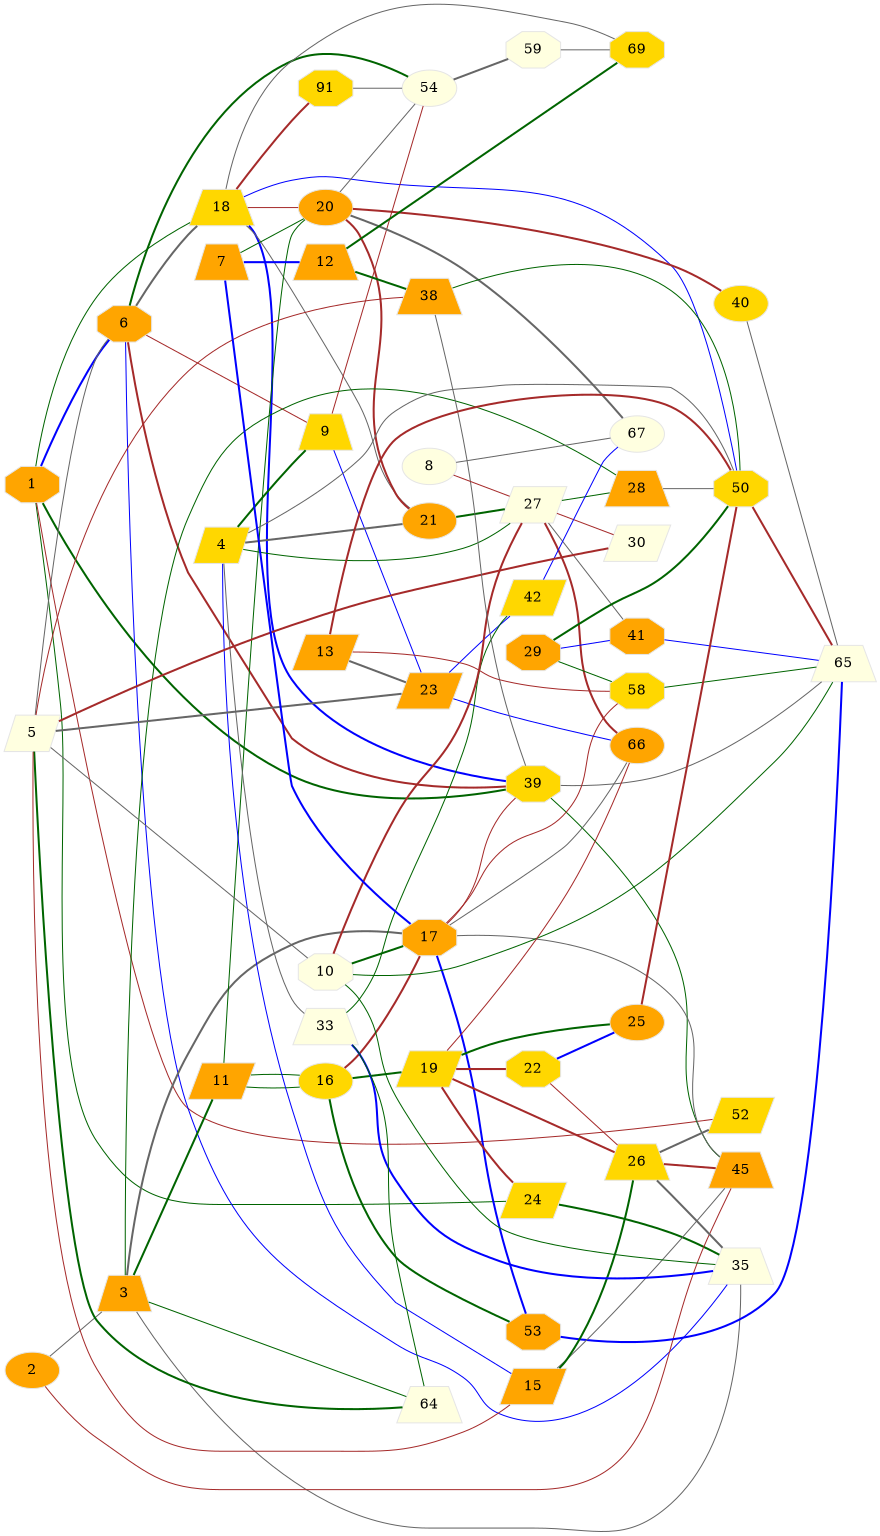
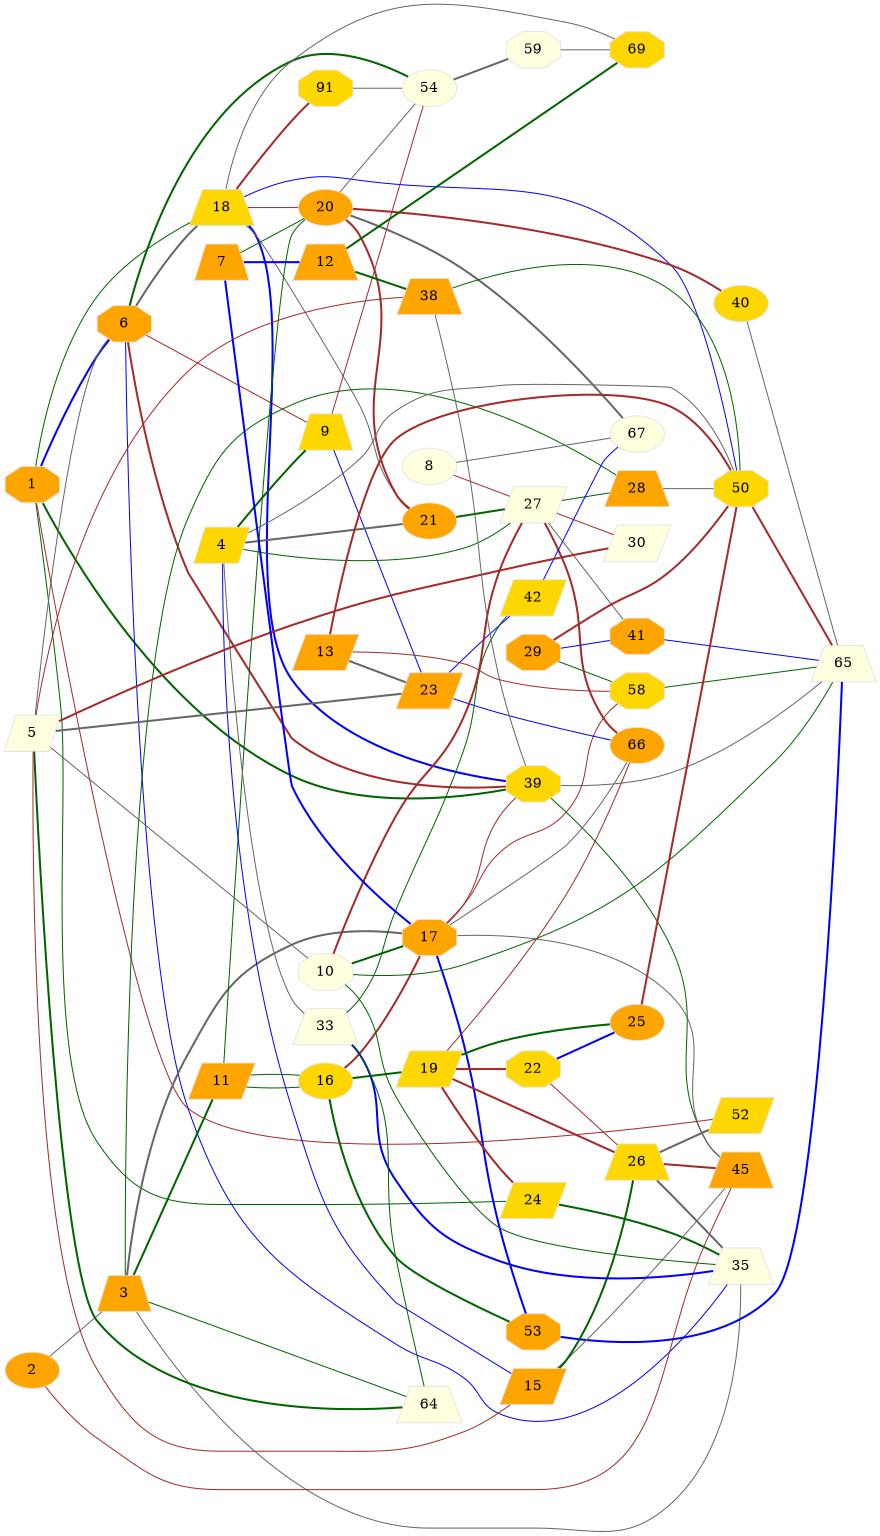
(650, 585) -> (650, 585)
